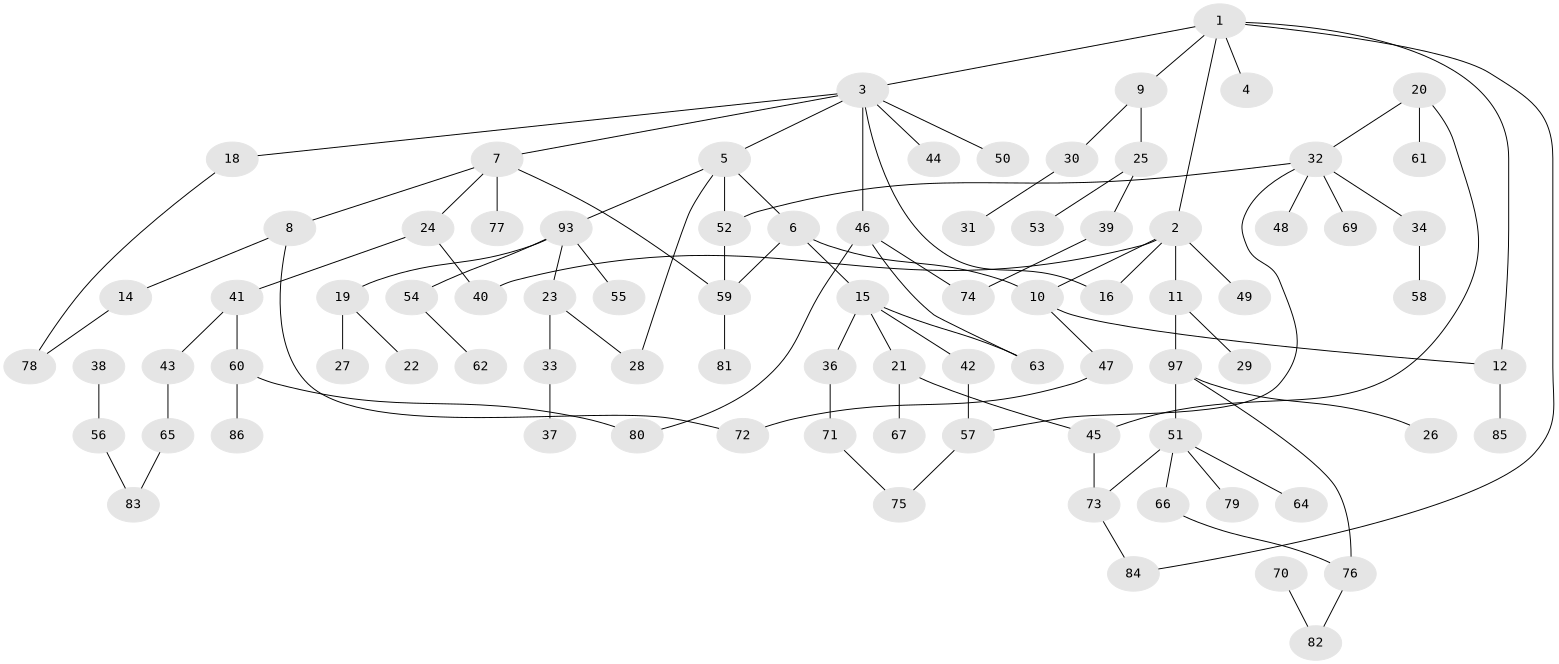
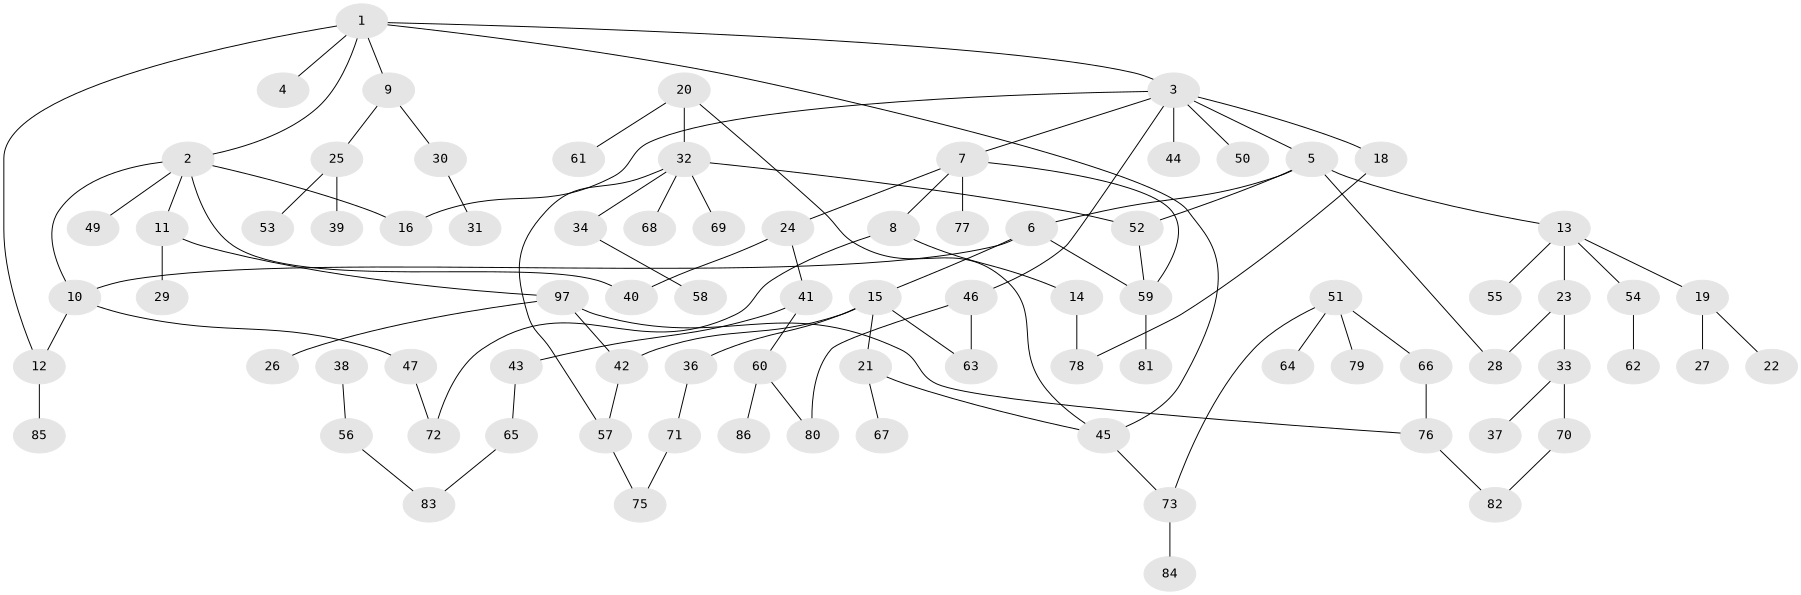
(566, 228) -> (1564, 228)
(1281, 228) -> (650, 228)
(968, 298) -> none
(1553, 325) -> (921, 119)
(1176, 401) -> (592, 332)
none -> (1564, 401)
